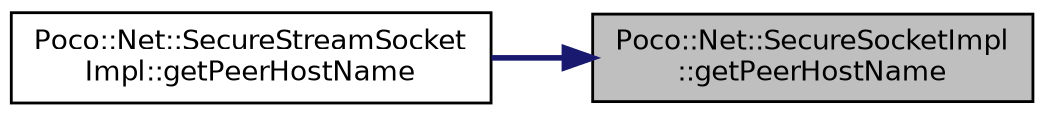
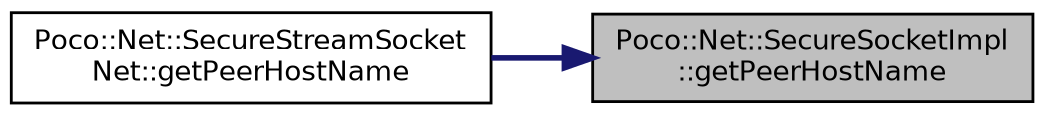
(251, 58) -> (251, 58)
